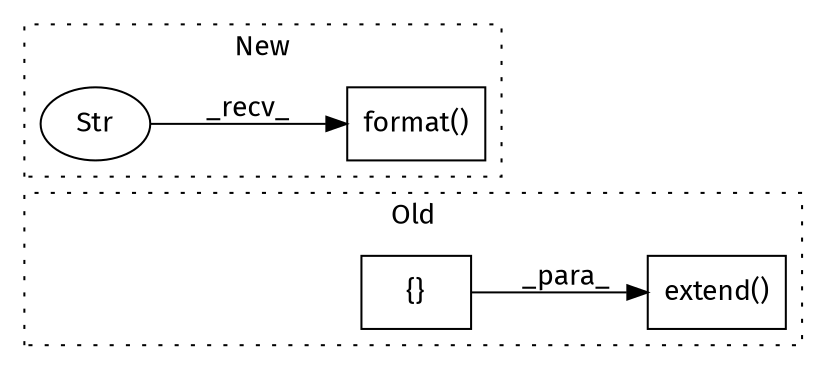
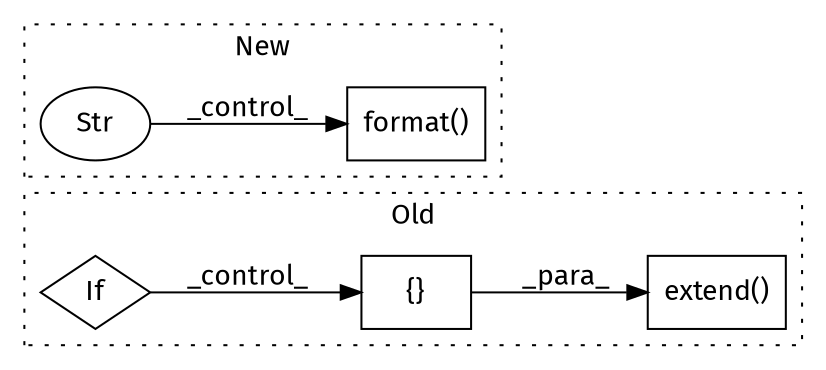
(249, 109) -> (249, 109)
none -> (95, 292)
